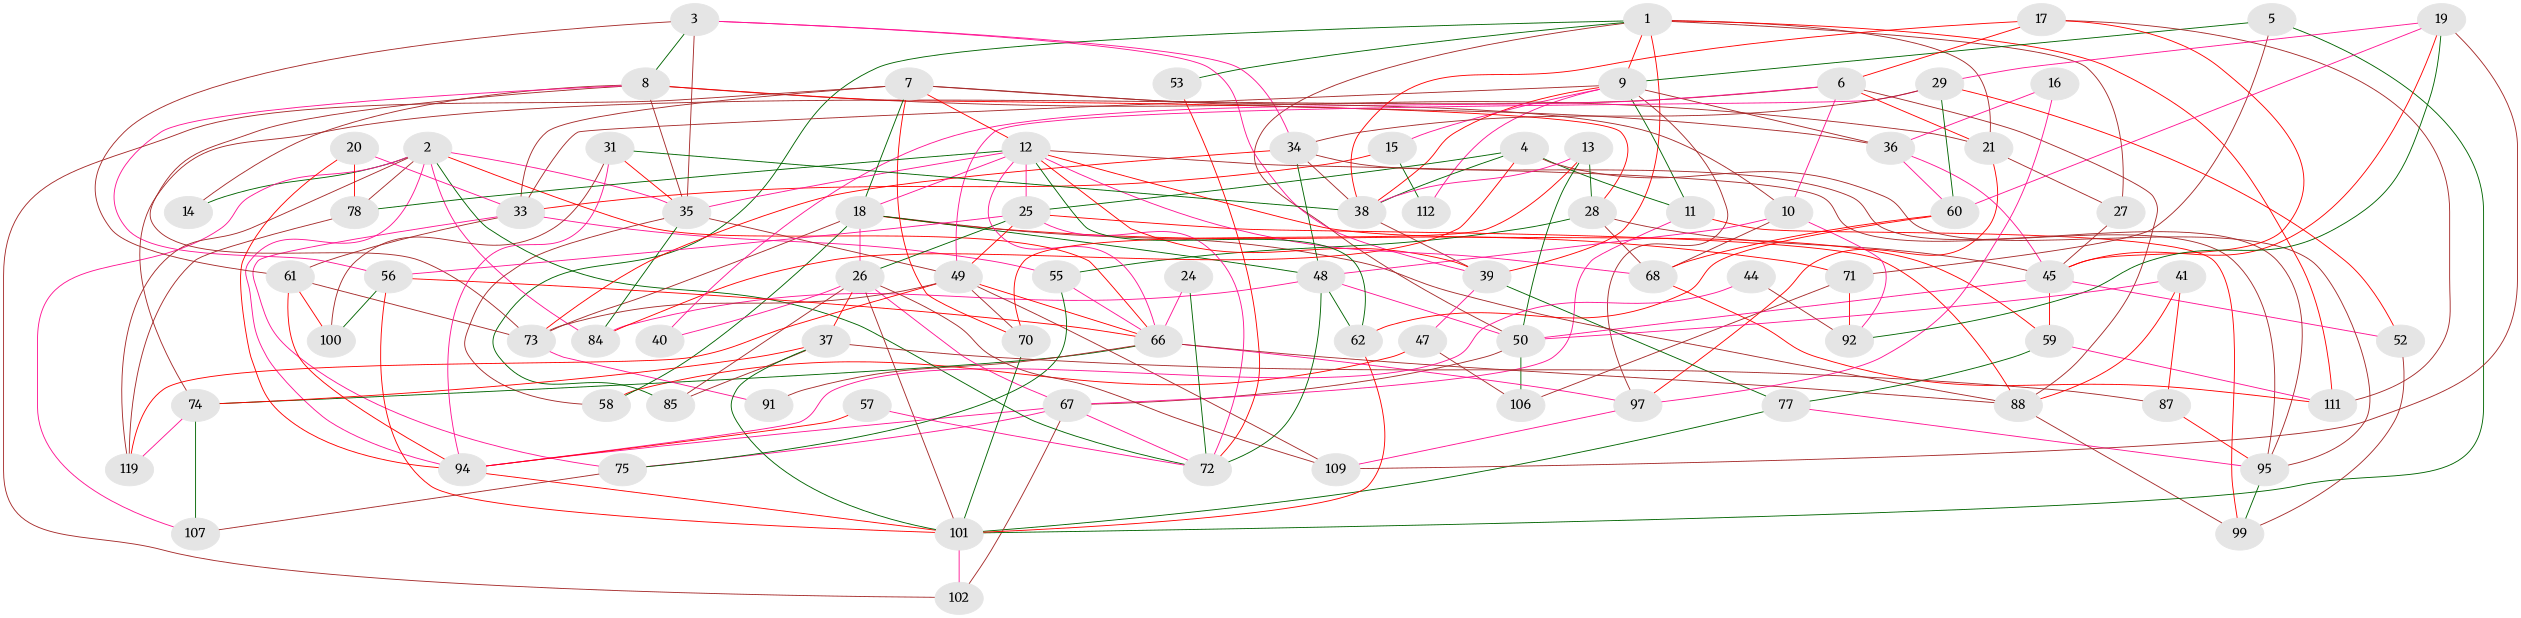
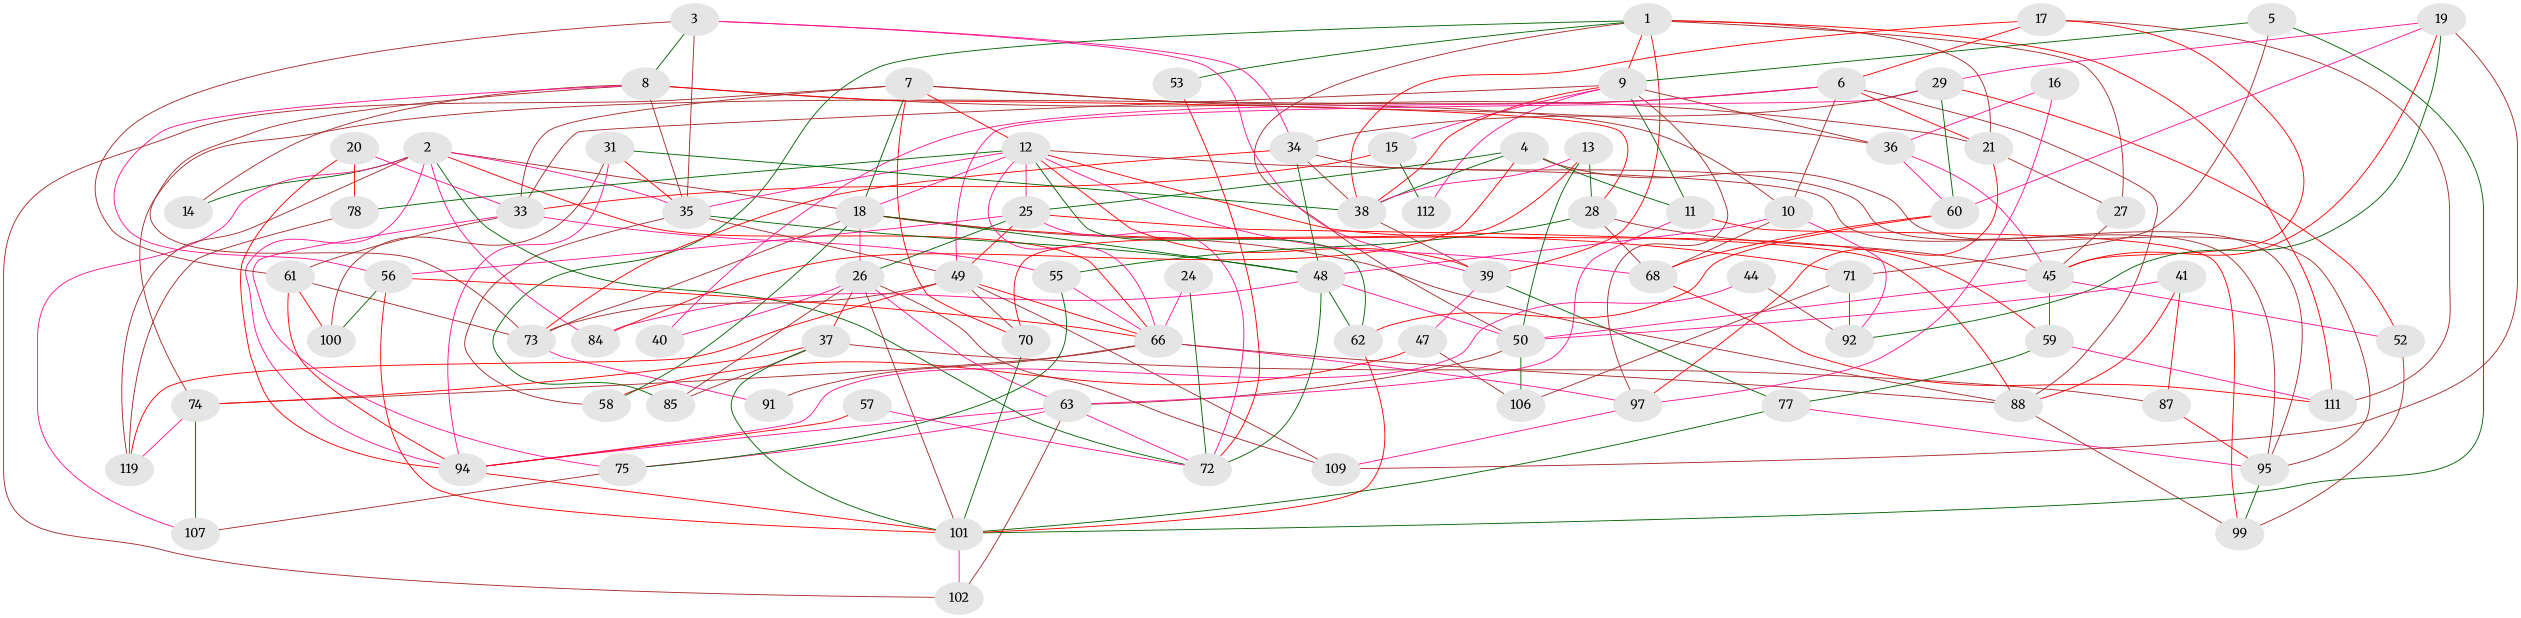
(1815, 148) -> (1815, 148)
(391, 181) -> (625, 178)
(641, 277) -> (1004, 242)
(770, 377) -> (770, 377)
(1067, 405) -> (1067, 405)
